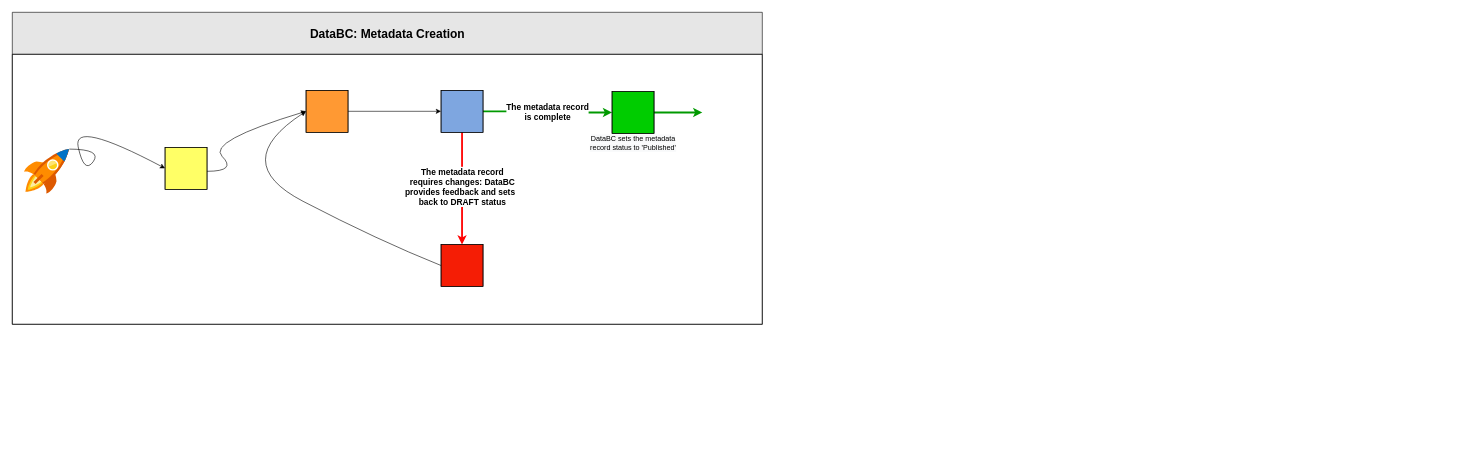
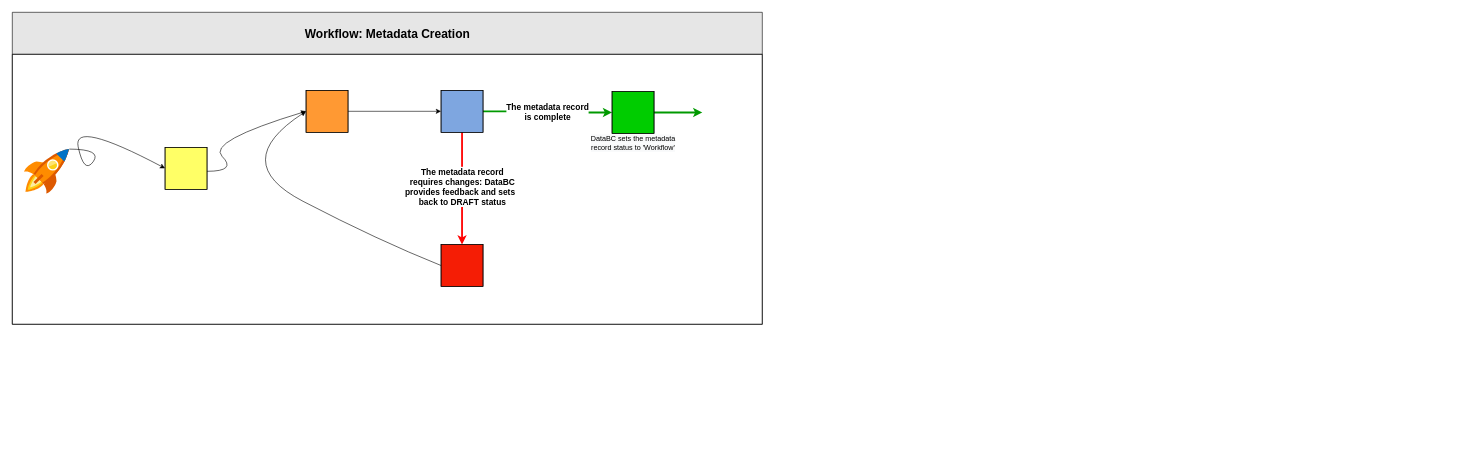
(388, 33) -> (388, 33)
(633, 143) -> (633, 143)
